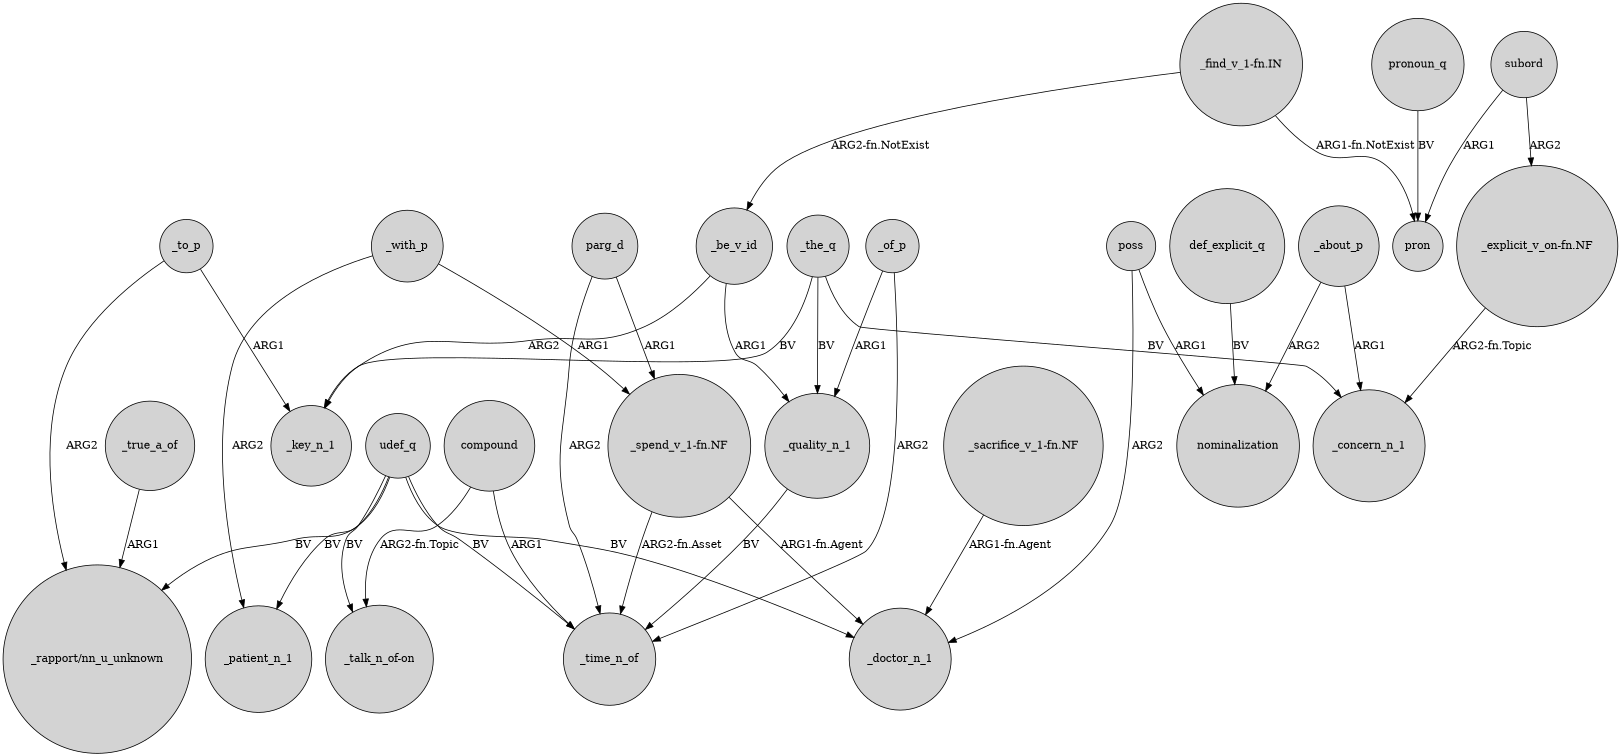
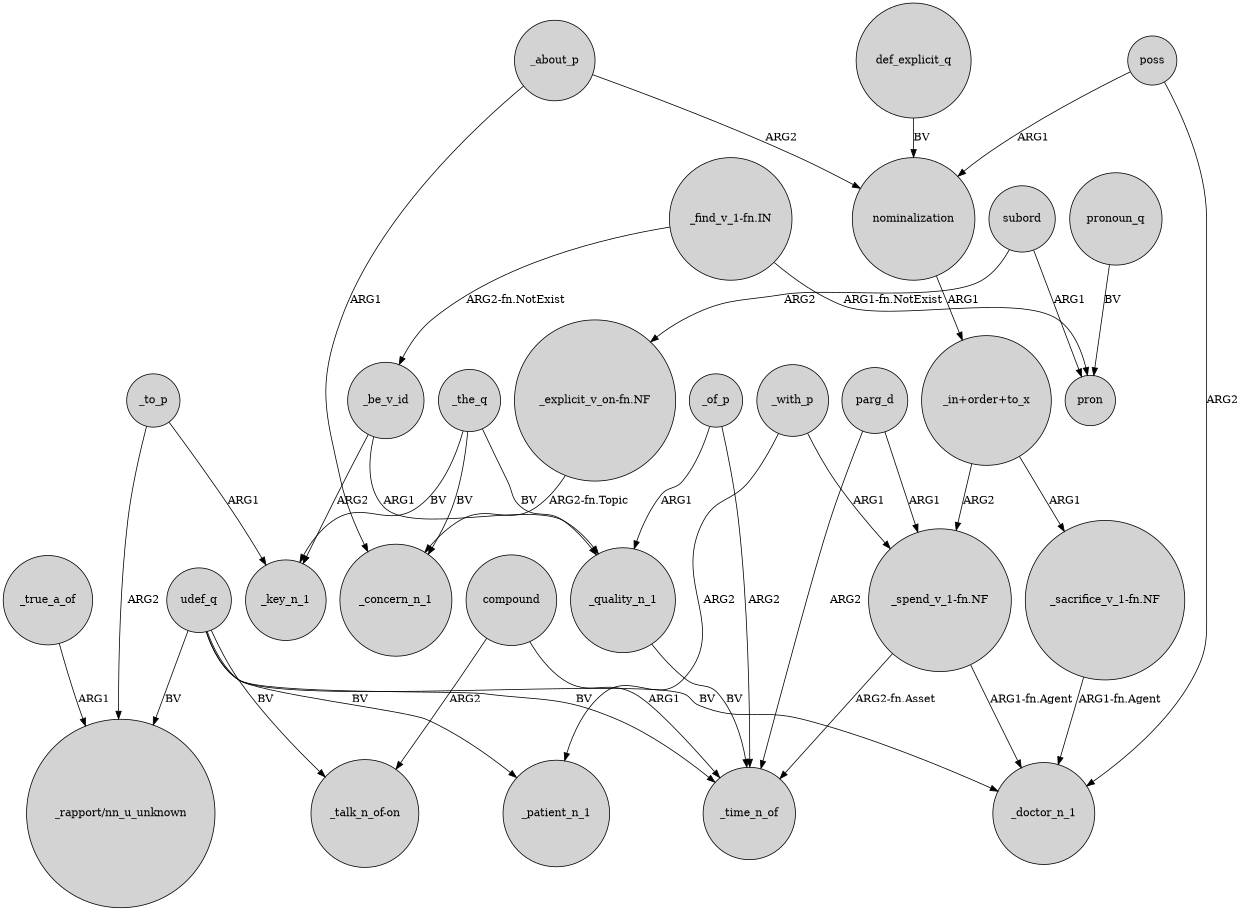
none -> (986, 400)
(420, 545) -> (465, 700)
